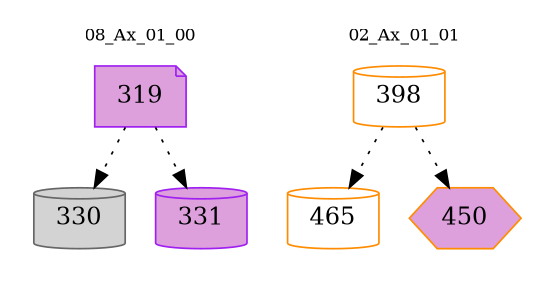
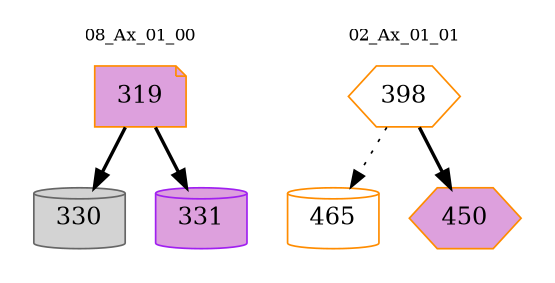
(140, 96) -> (140, 96)
(399, 96) -> (404, 96)
(114, 150) -> (114, 150)
(167, 150) -> (167, 150)
(428, 150) -> (431, 150)
